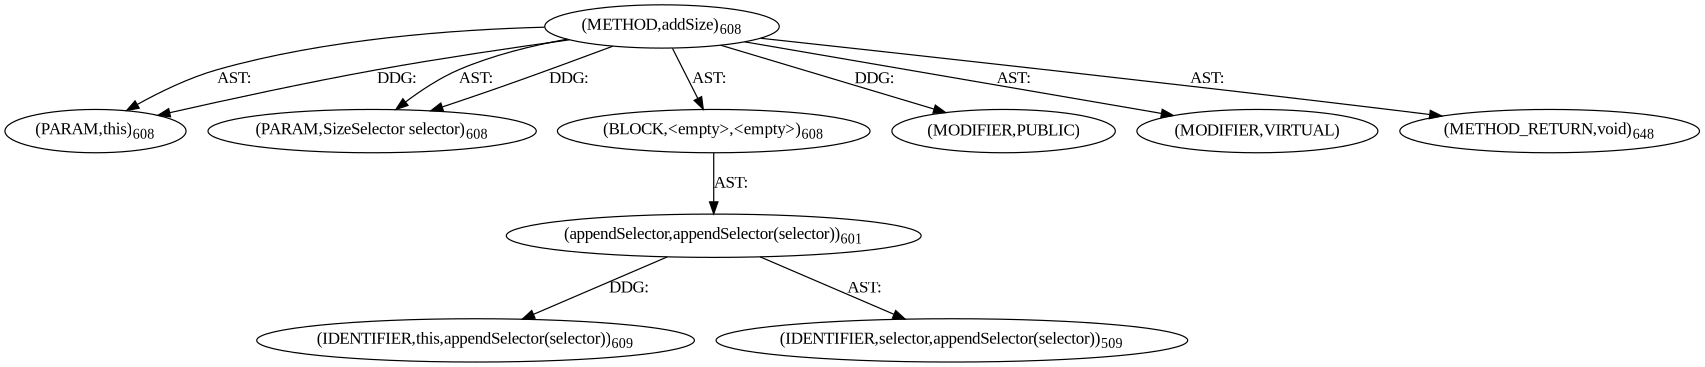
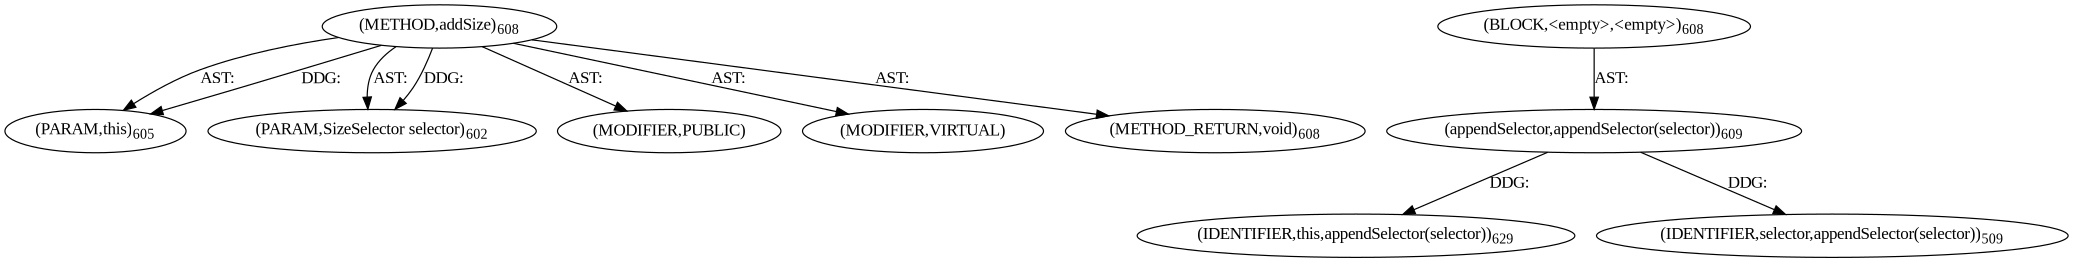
(685, 73) -> none
(877, 79) -> (588, 79)
(144, 129) -> (144, 129)
(477, 129) -> (477, 129)
(1644, 129) -> (1310, 129)
(852, 234) -> (1732, 129)
(867, 288) -> (1750, 183)
(623, 339) -> (1503, 234)
